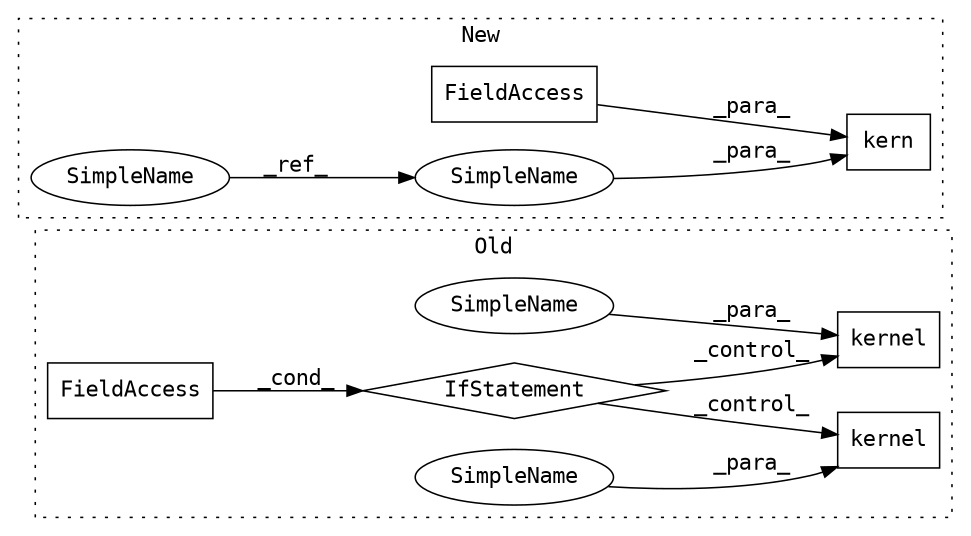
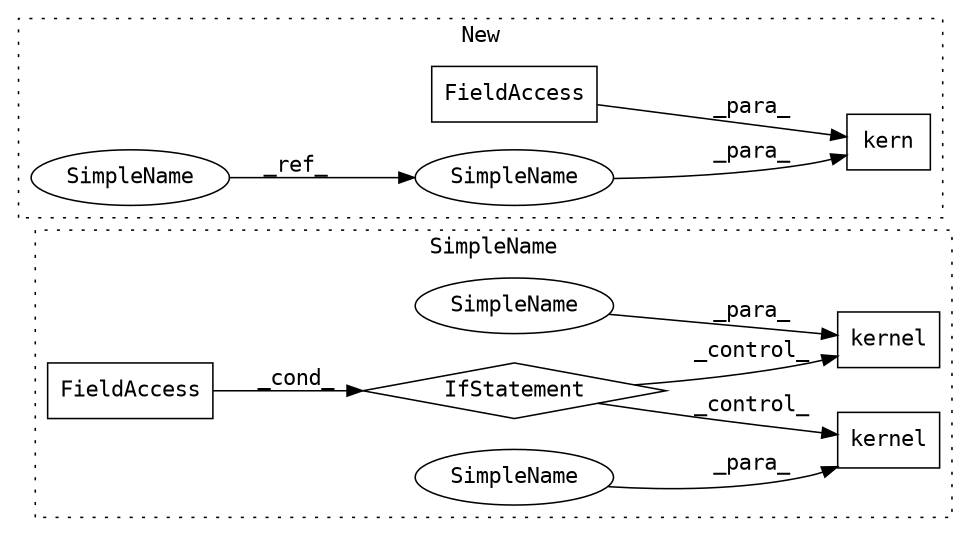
(494, 248) -> (494, 248)
